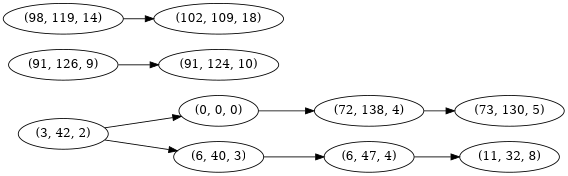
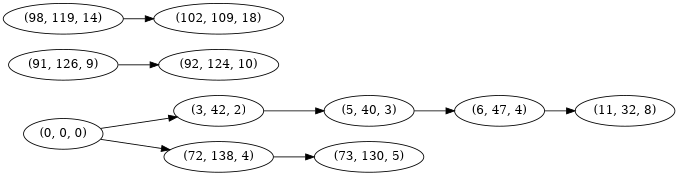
(219, 65) -> (219, 65)
(139, 123) -> (135, 123)
(219, 157) -> (369, 111)
